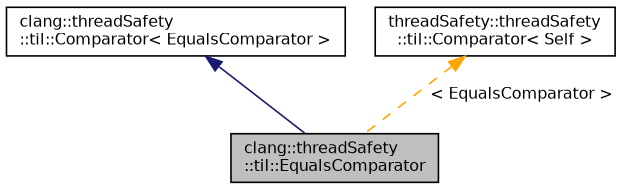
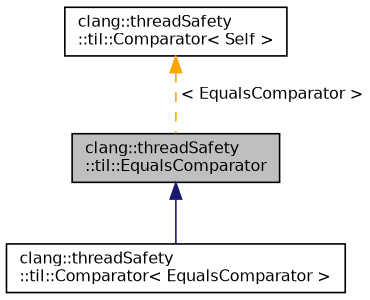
(495, 32) -> (176, 32)
(262, 100) -> (176, 221)
